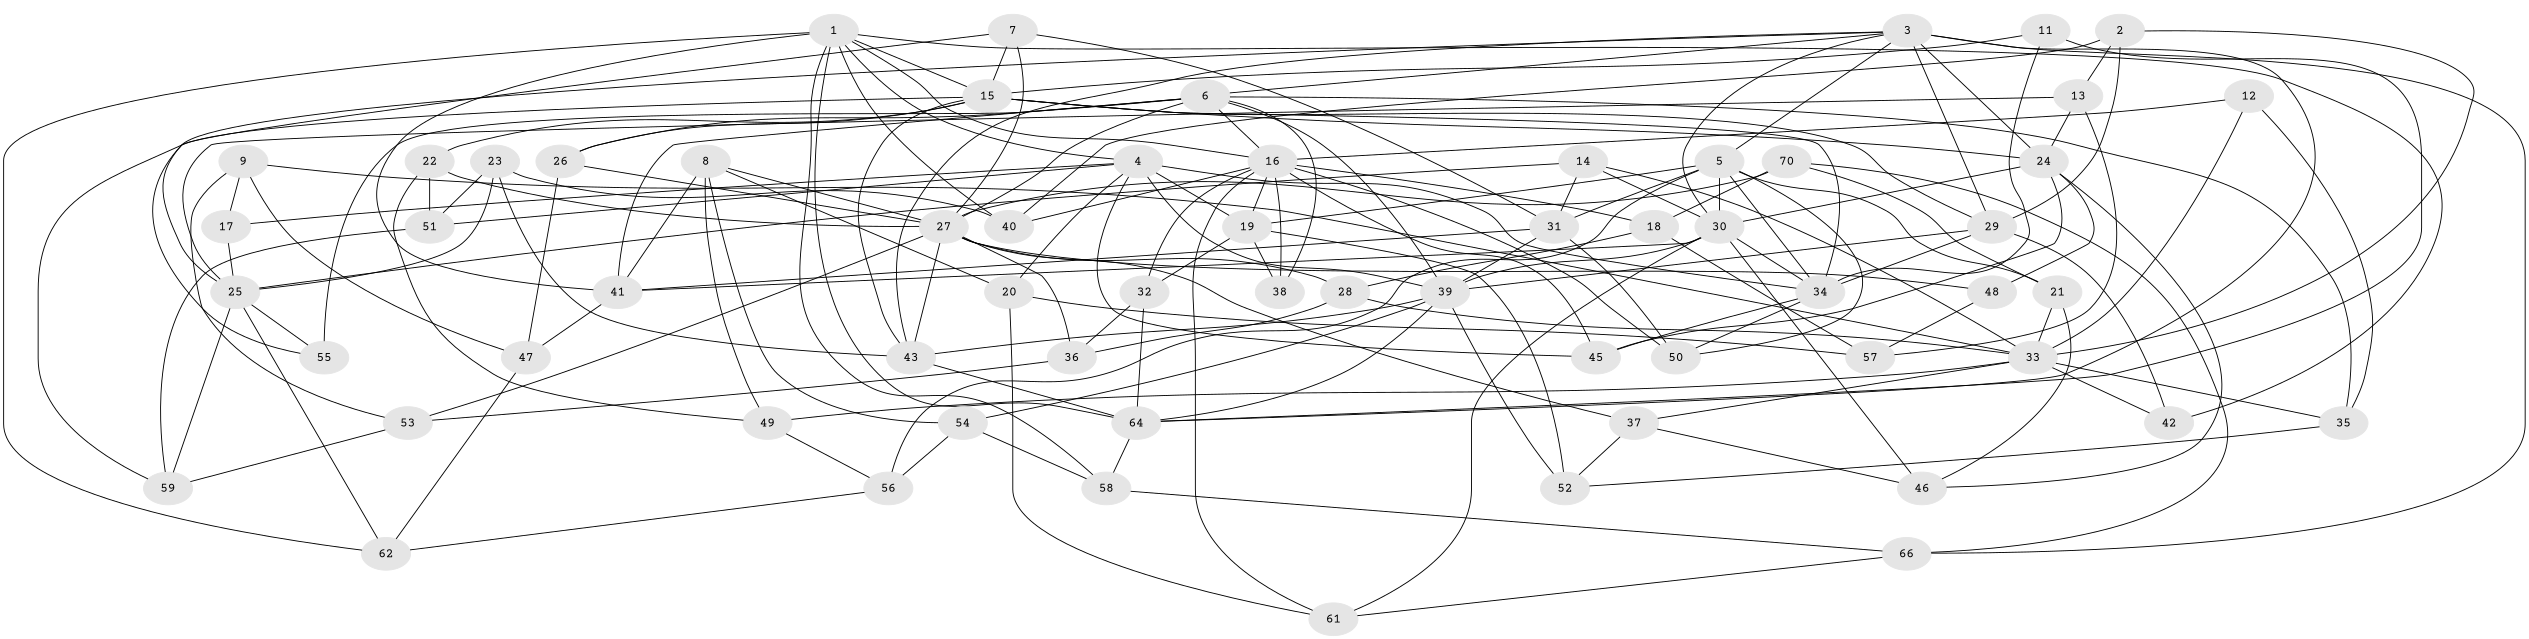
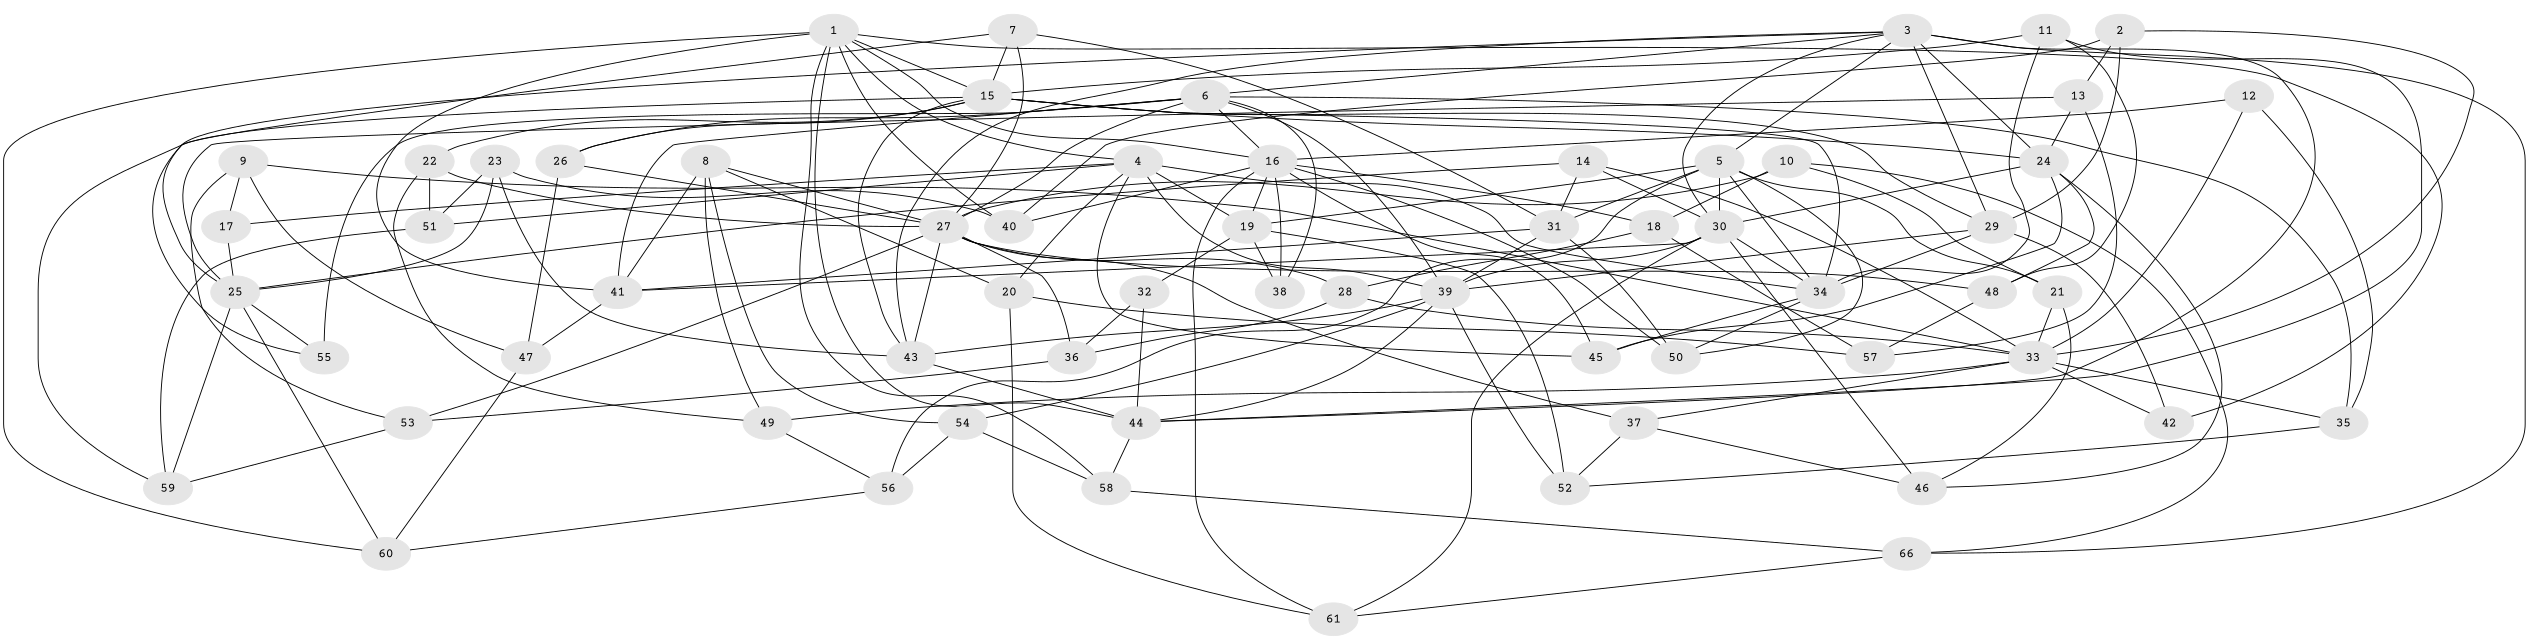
(1787, 161) -> (1787, 161)
none -> (2133, 183)
(1186, 209) -> none
(1136, 423) -> (1136, 423)
(386, 554) -> (386, 554)
